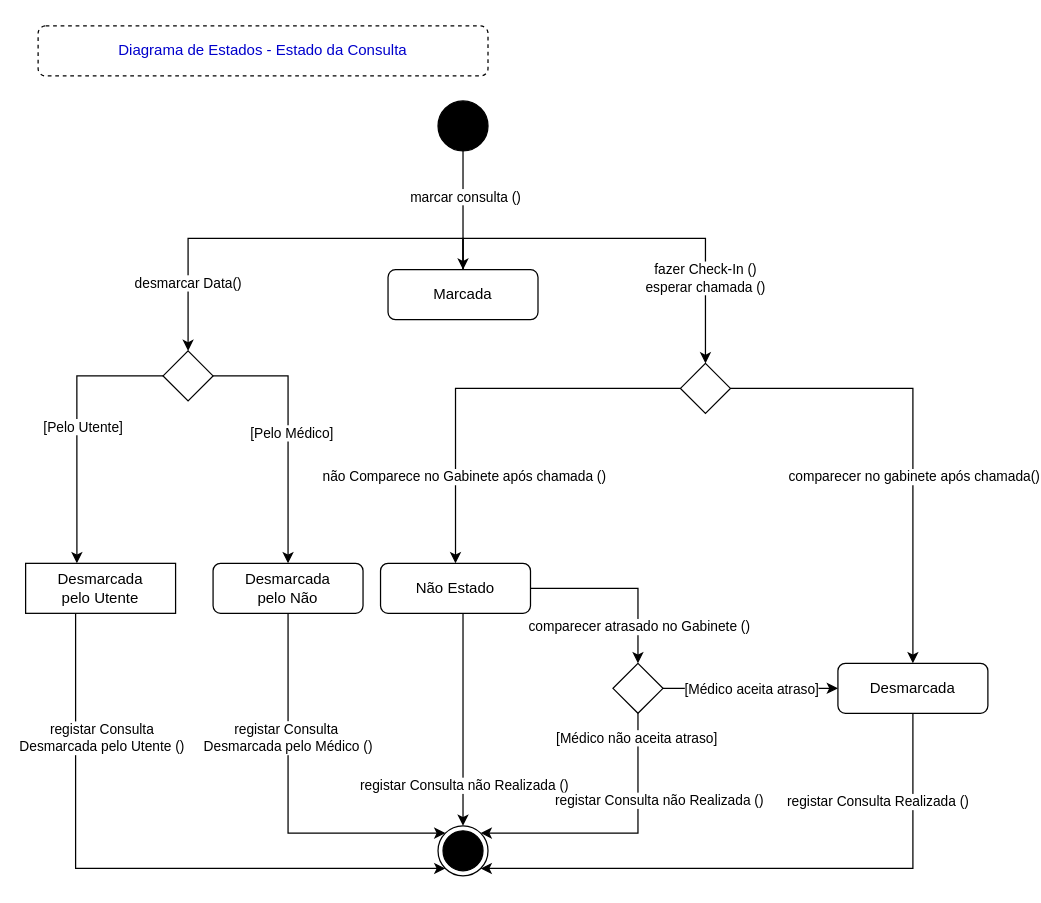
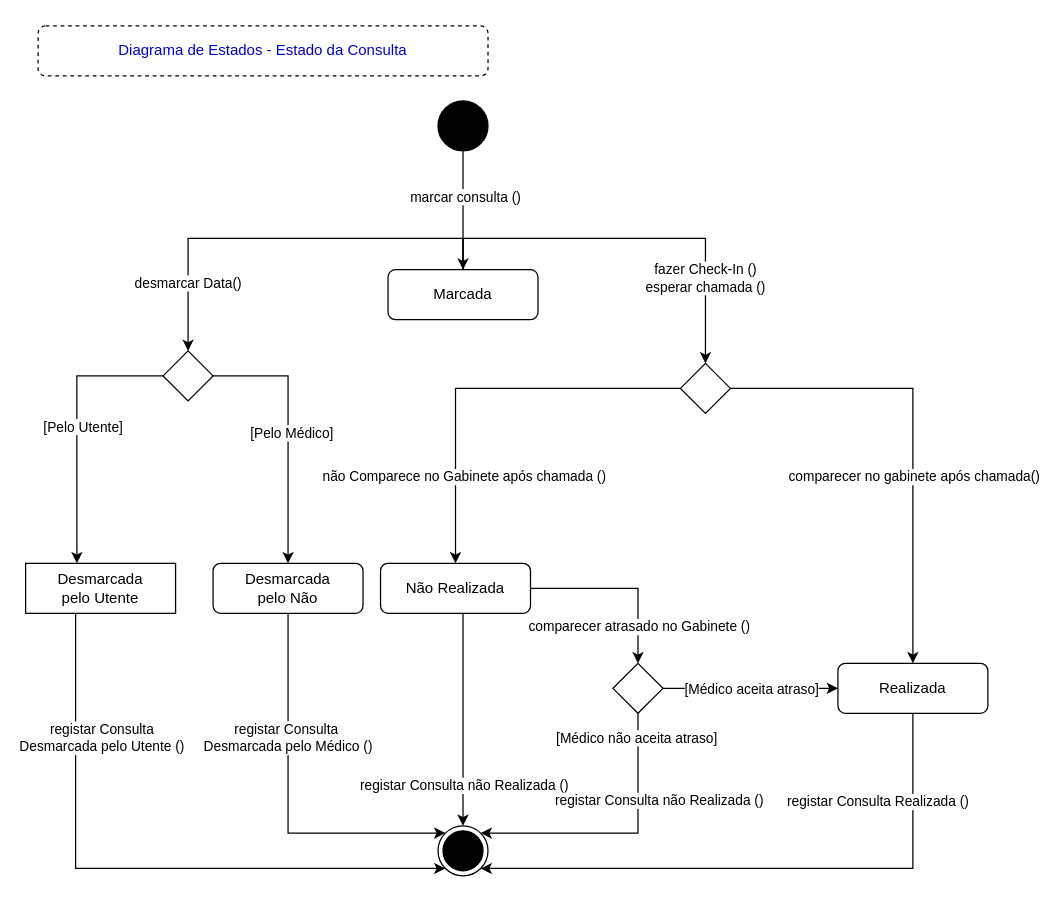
(456, 588) -> (456, 588)
(913, 688) -> (913, 688)
